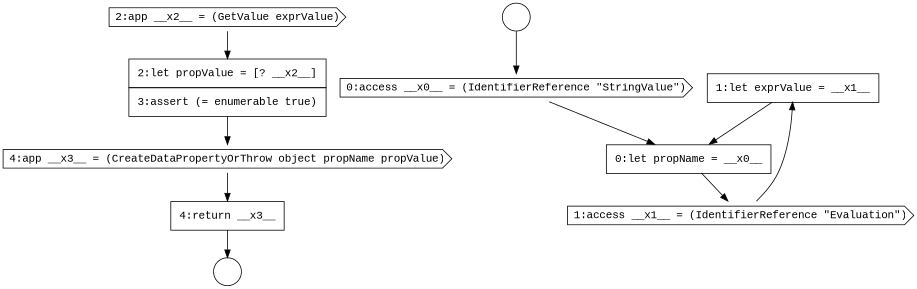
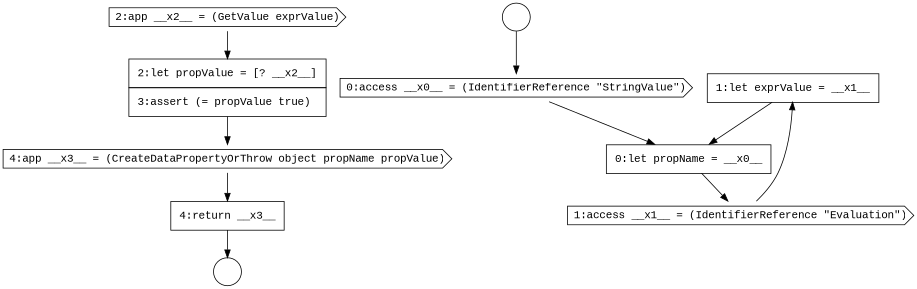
(227, 102) -> (224, 102)
